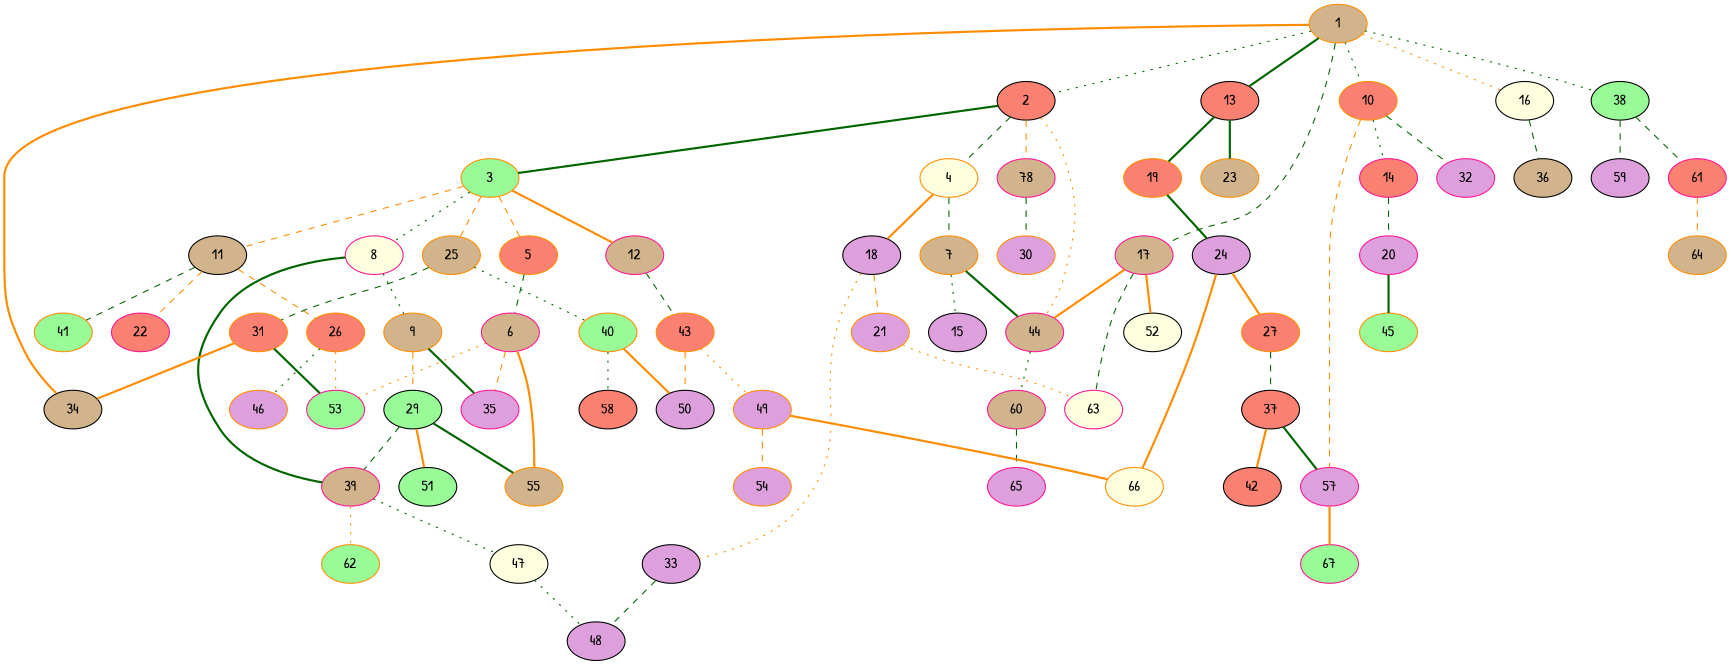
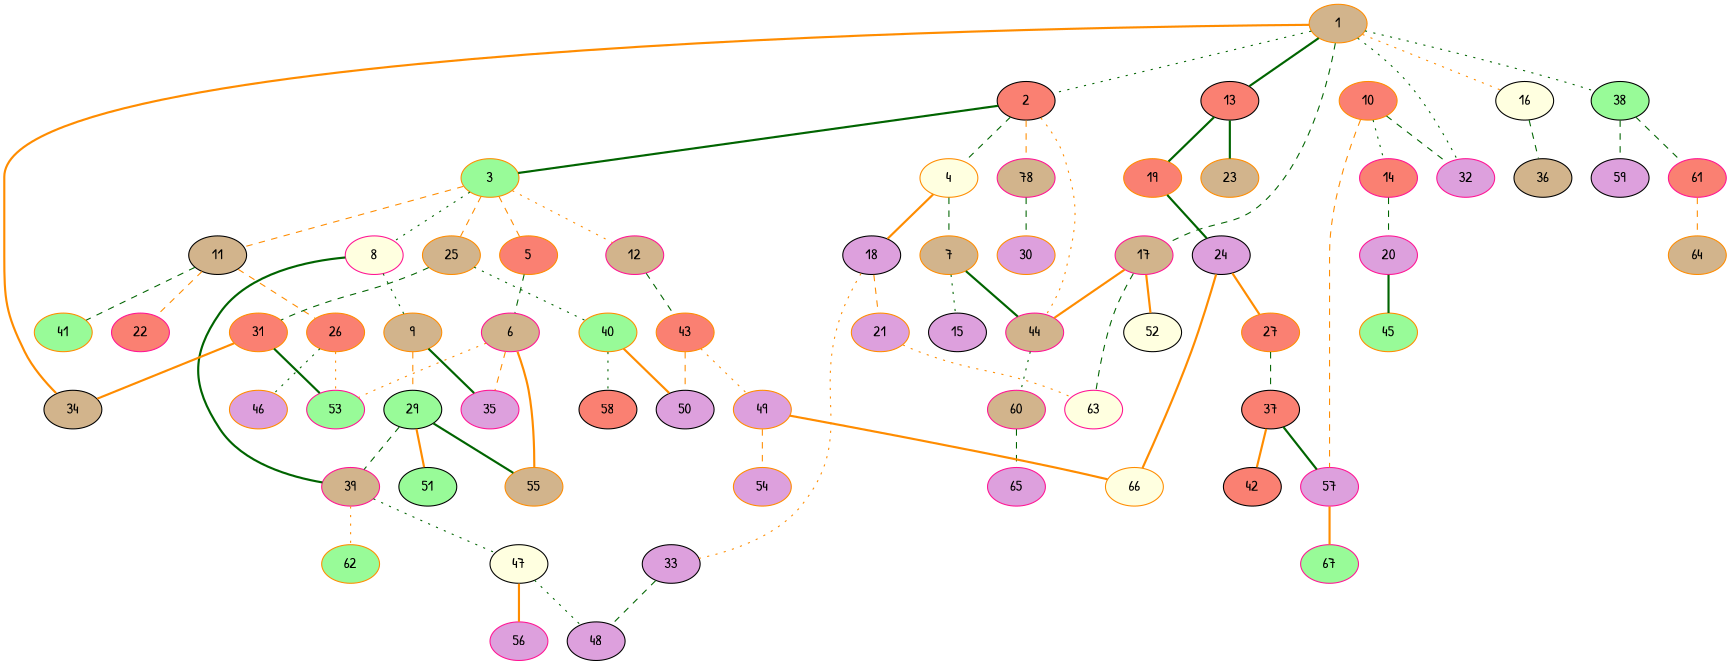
(1353, 62) -> (1415, 92)
(562, 217) -> (562, 217)
none -> (519, 641)
